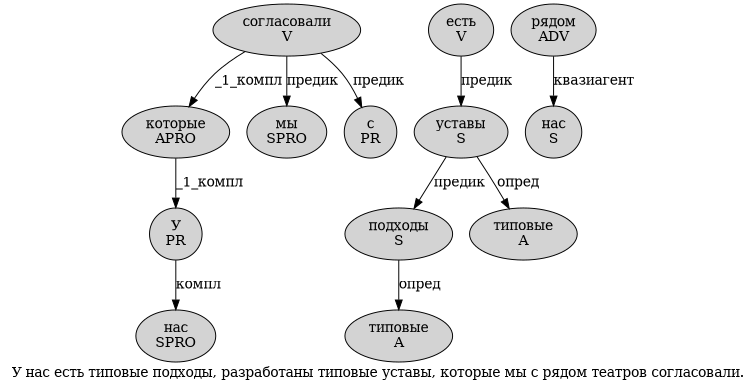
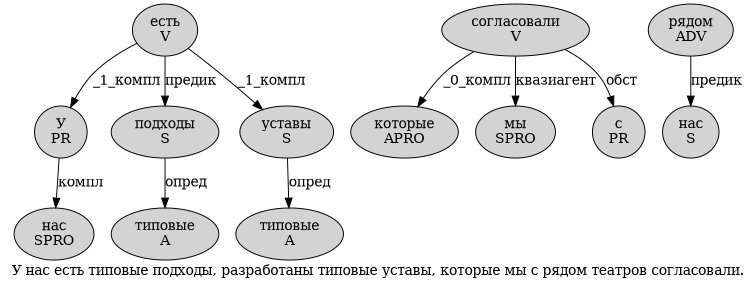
(249, 81) -> (478, 81)
(313, 81) -> (556, 81)
(379, 81) -> (622, 81)
(487, 81) -> (272, 81)
(594, 81) -> (717, 81)
(176, 178) -> (102, 66)
(433, 179) -> (165, 76)
